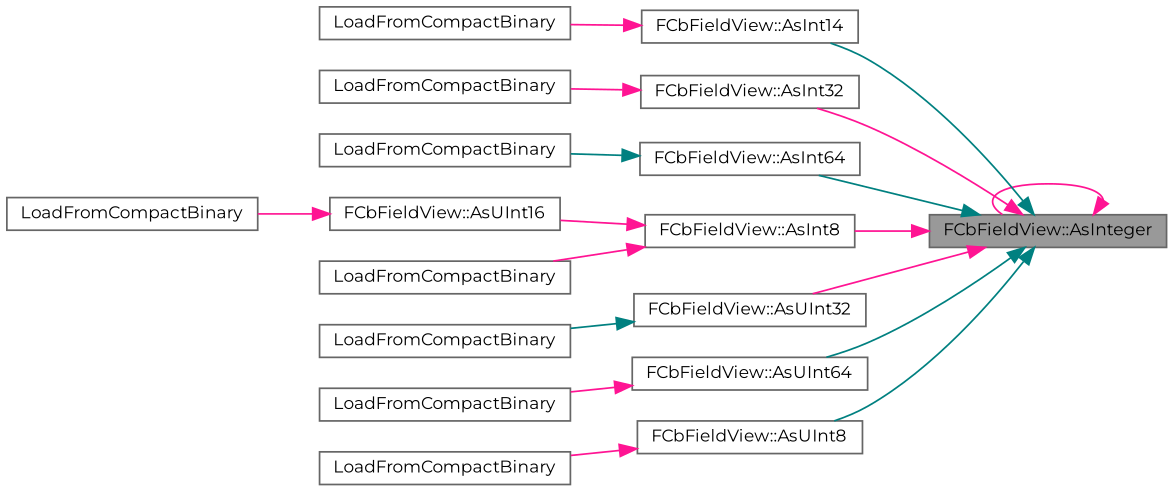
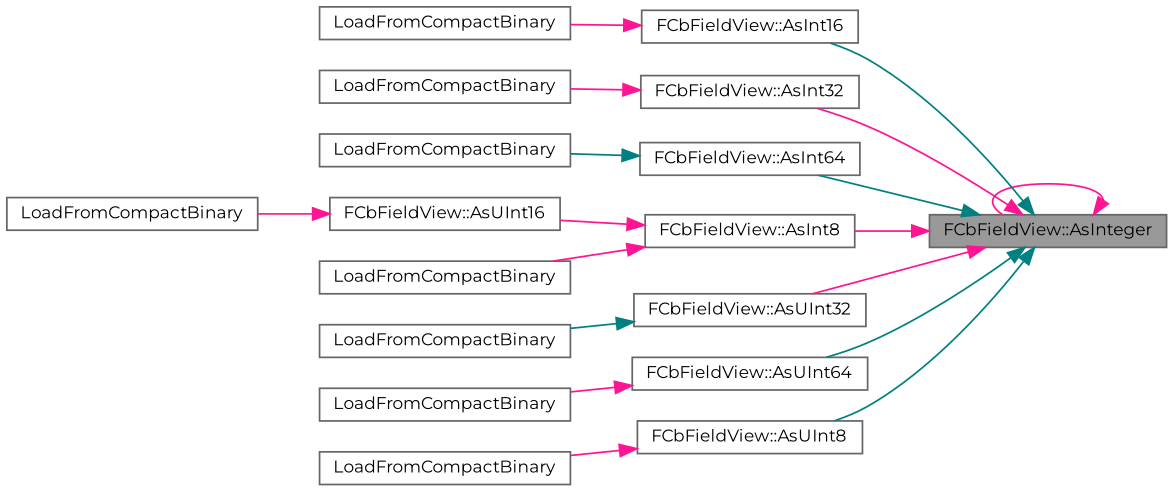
(750, 27) -> (750, 27)
